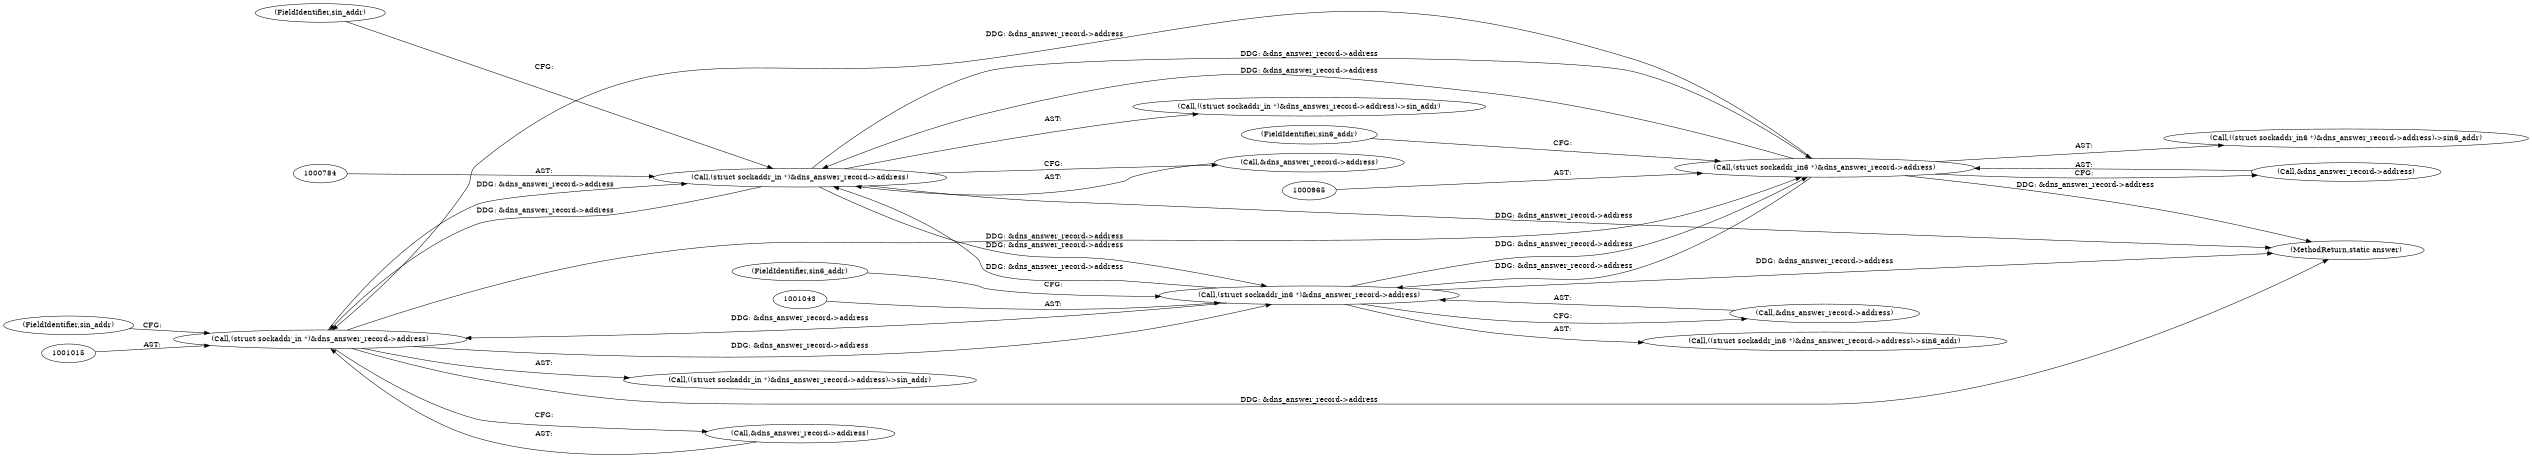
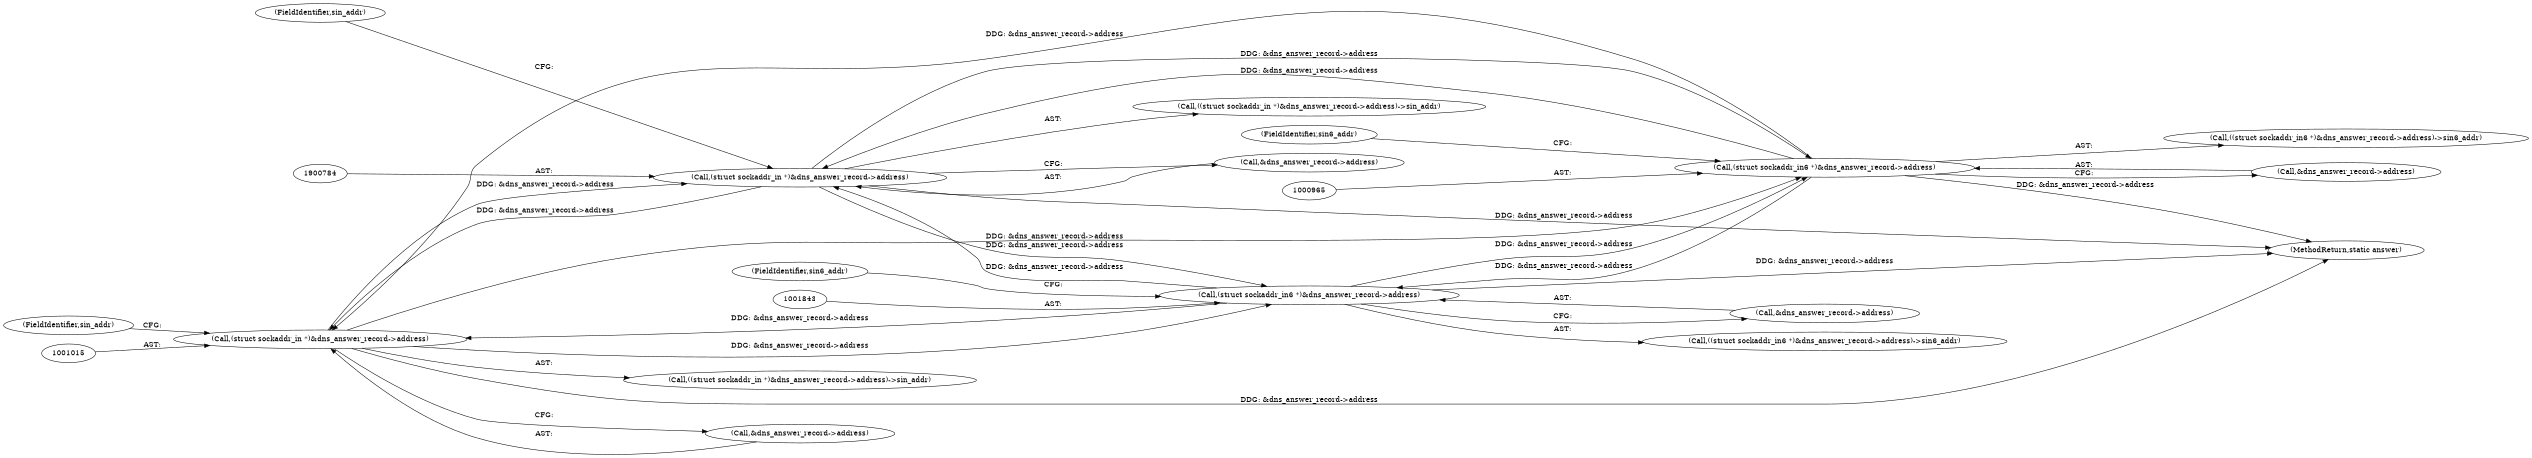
(320, 174) -> (320, 174)
(800, 299) -> (800, 299)
